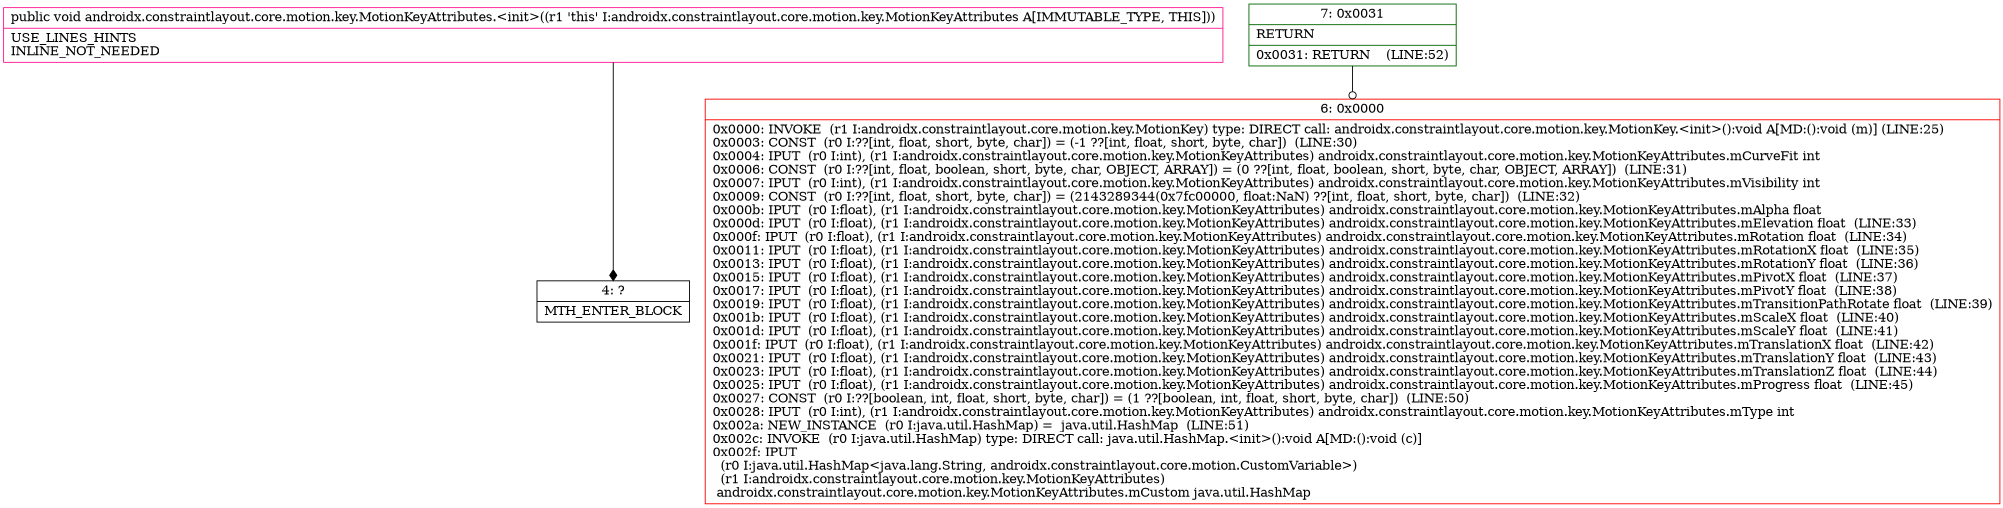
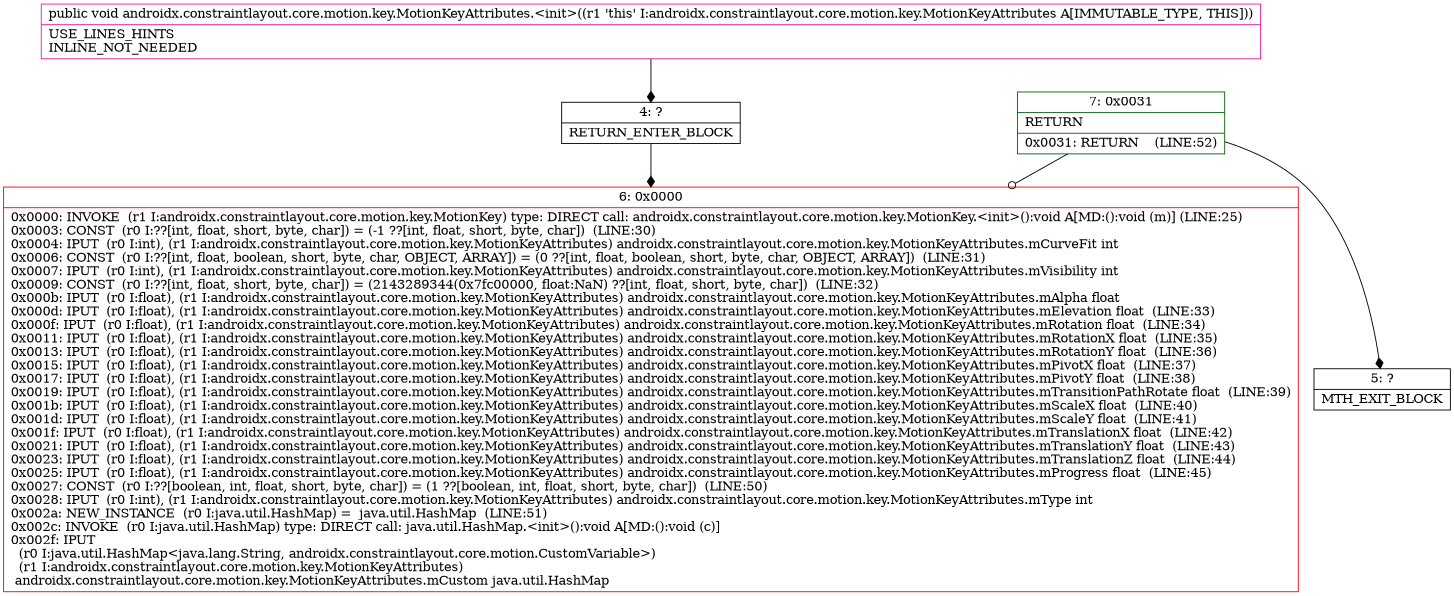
none -> (651, 160)
(613, 311) -> (651, 133)
none -> (1382, 389)
